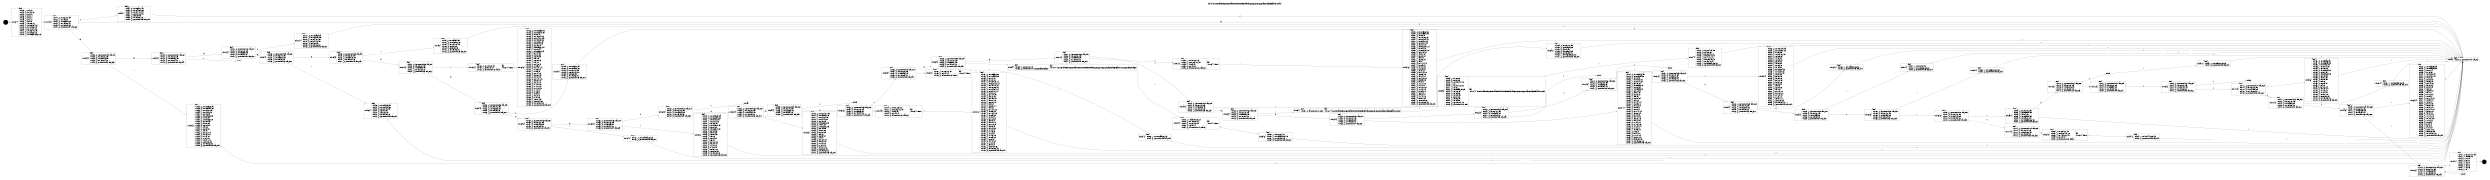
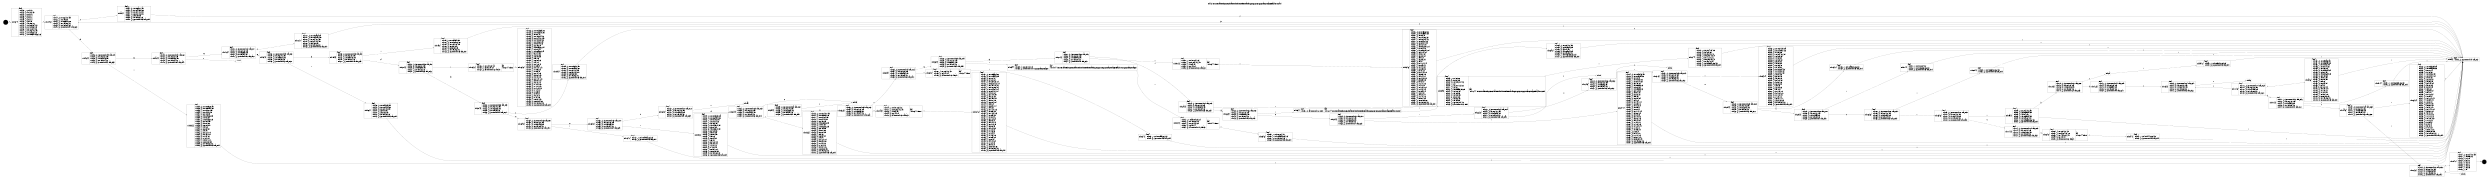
(2213, 90) -> (2214, 88)
(765, 111) -> (807, 100)
